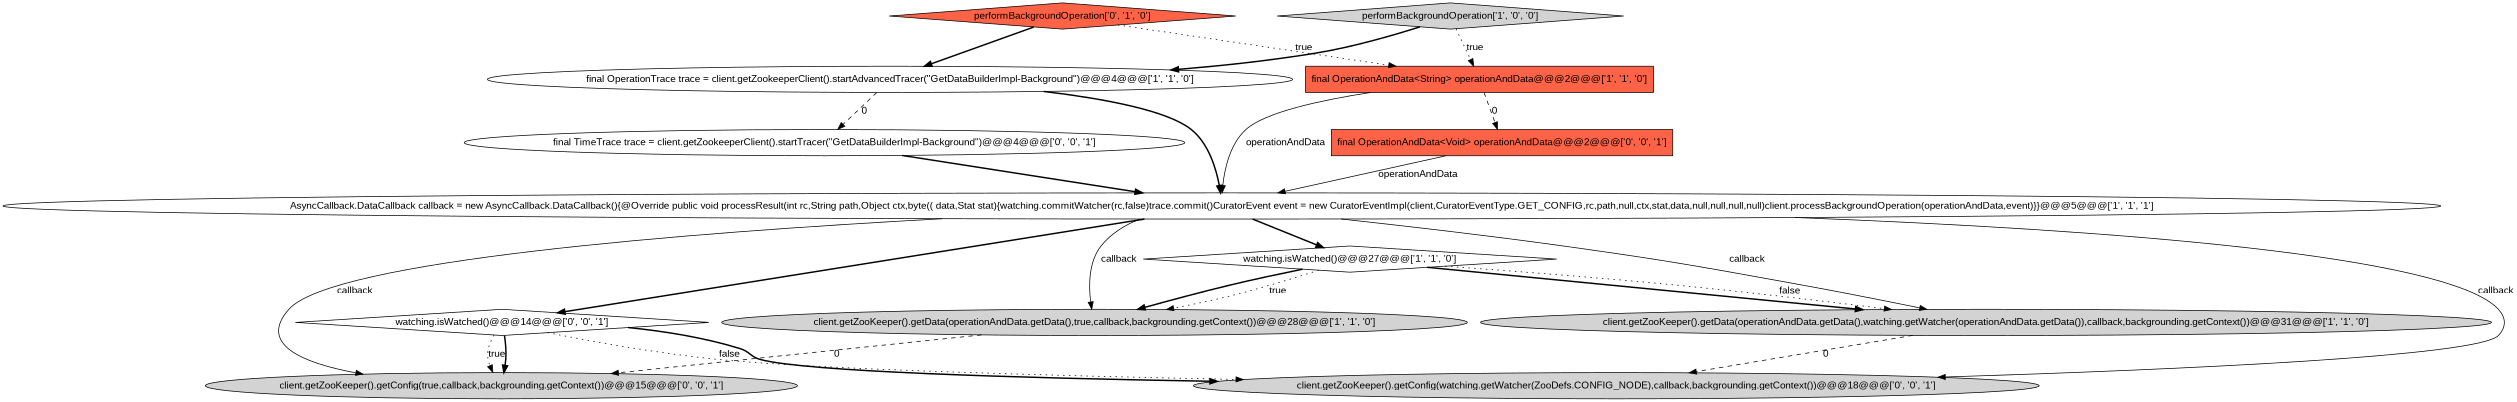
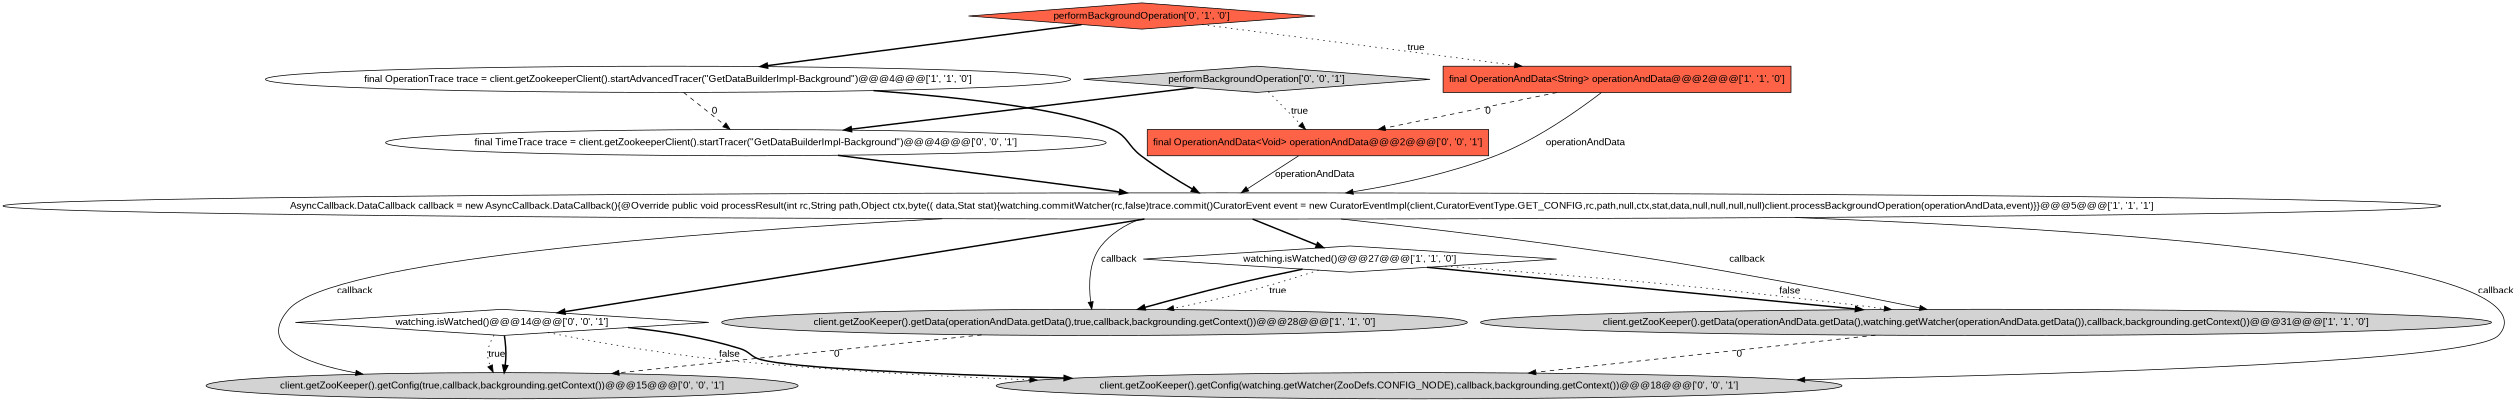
(1450, 16) -> none
none -> (1257, 79)
